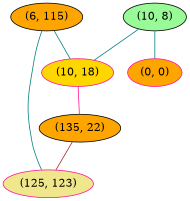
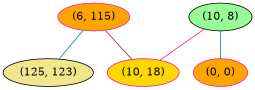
(47, 17) -> (94, 17)
(62, 45) -> (119, 45)
(116, 45) -> (182, 45)
(80, 128) -> none
(48, 184) -> (48, 73)
